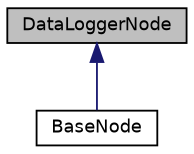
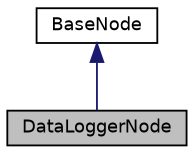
(97, 86) -> (97, 86)
